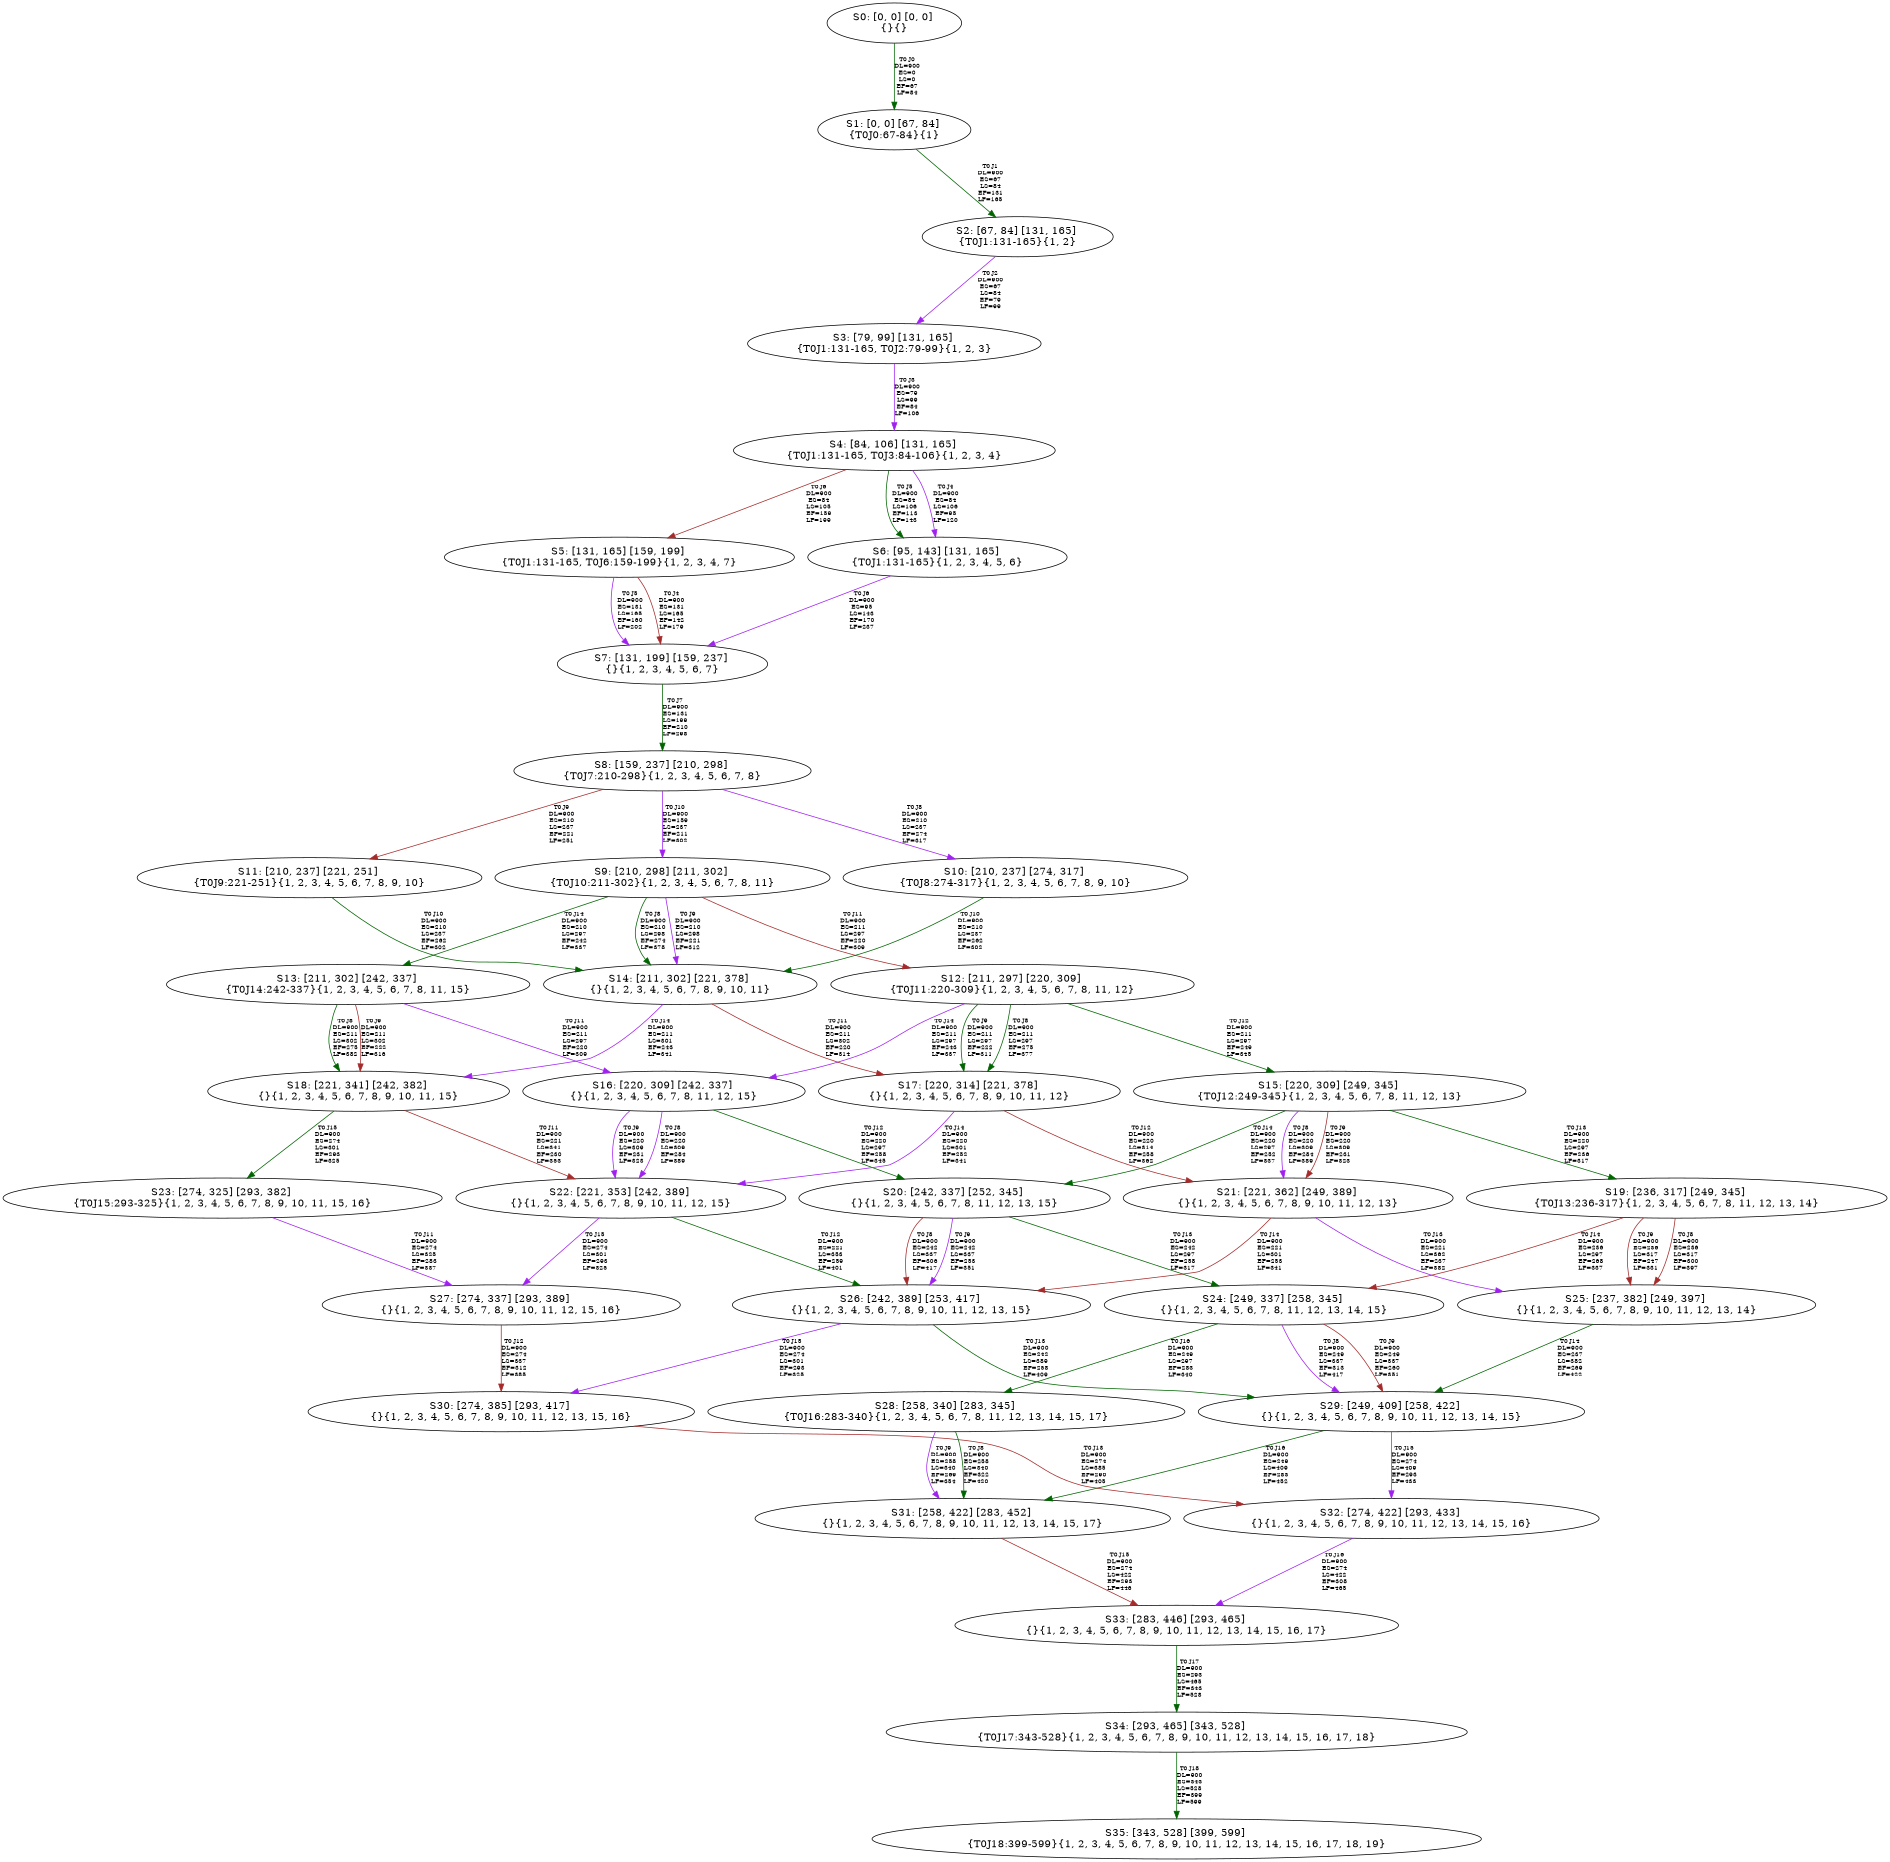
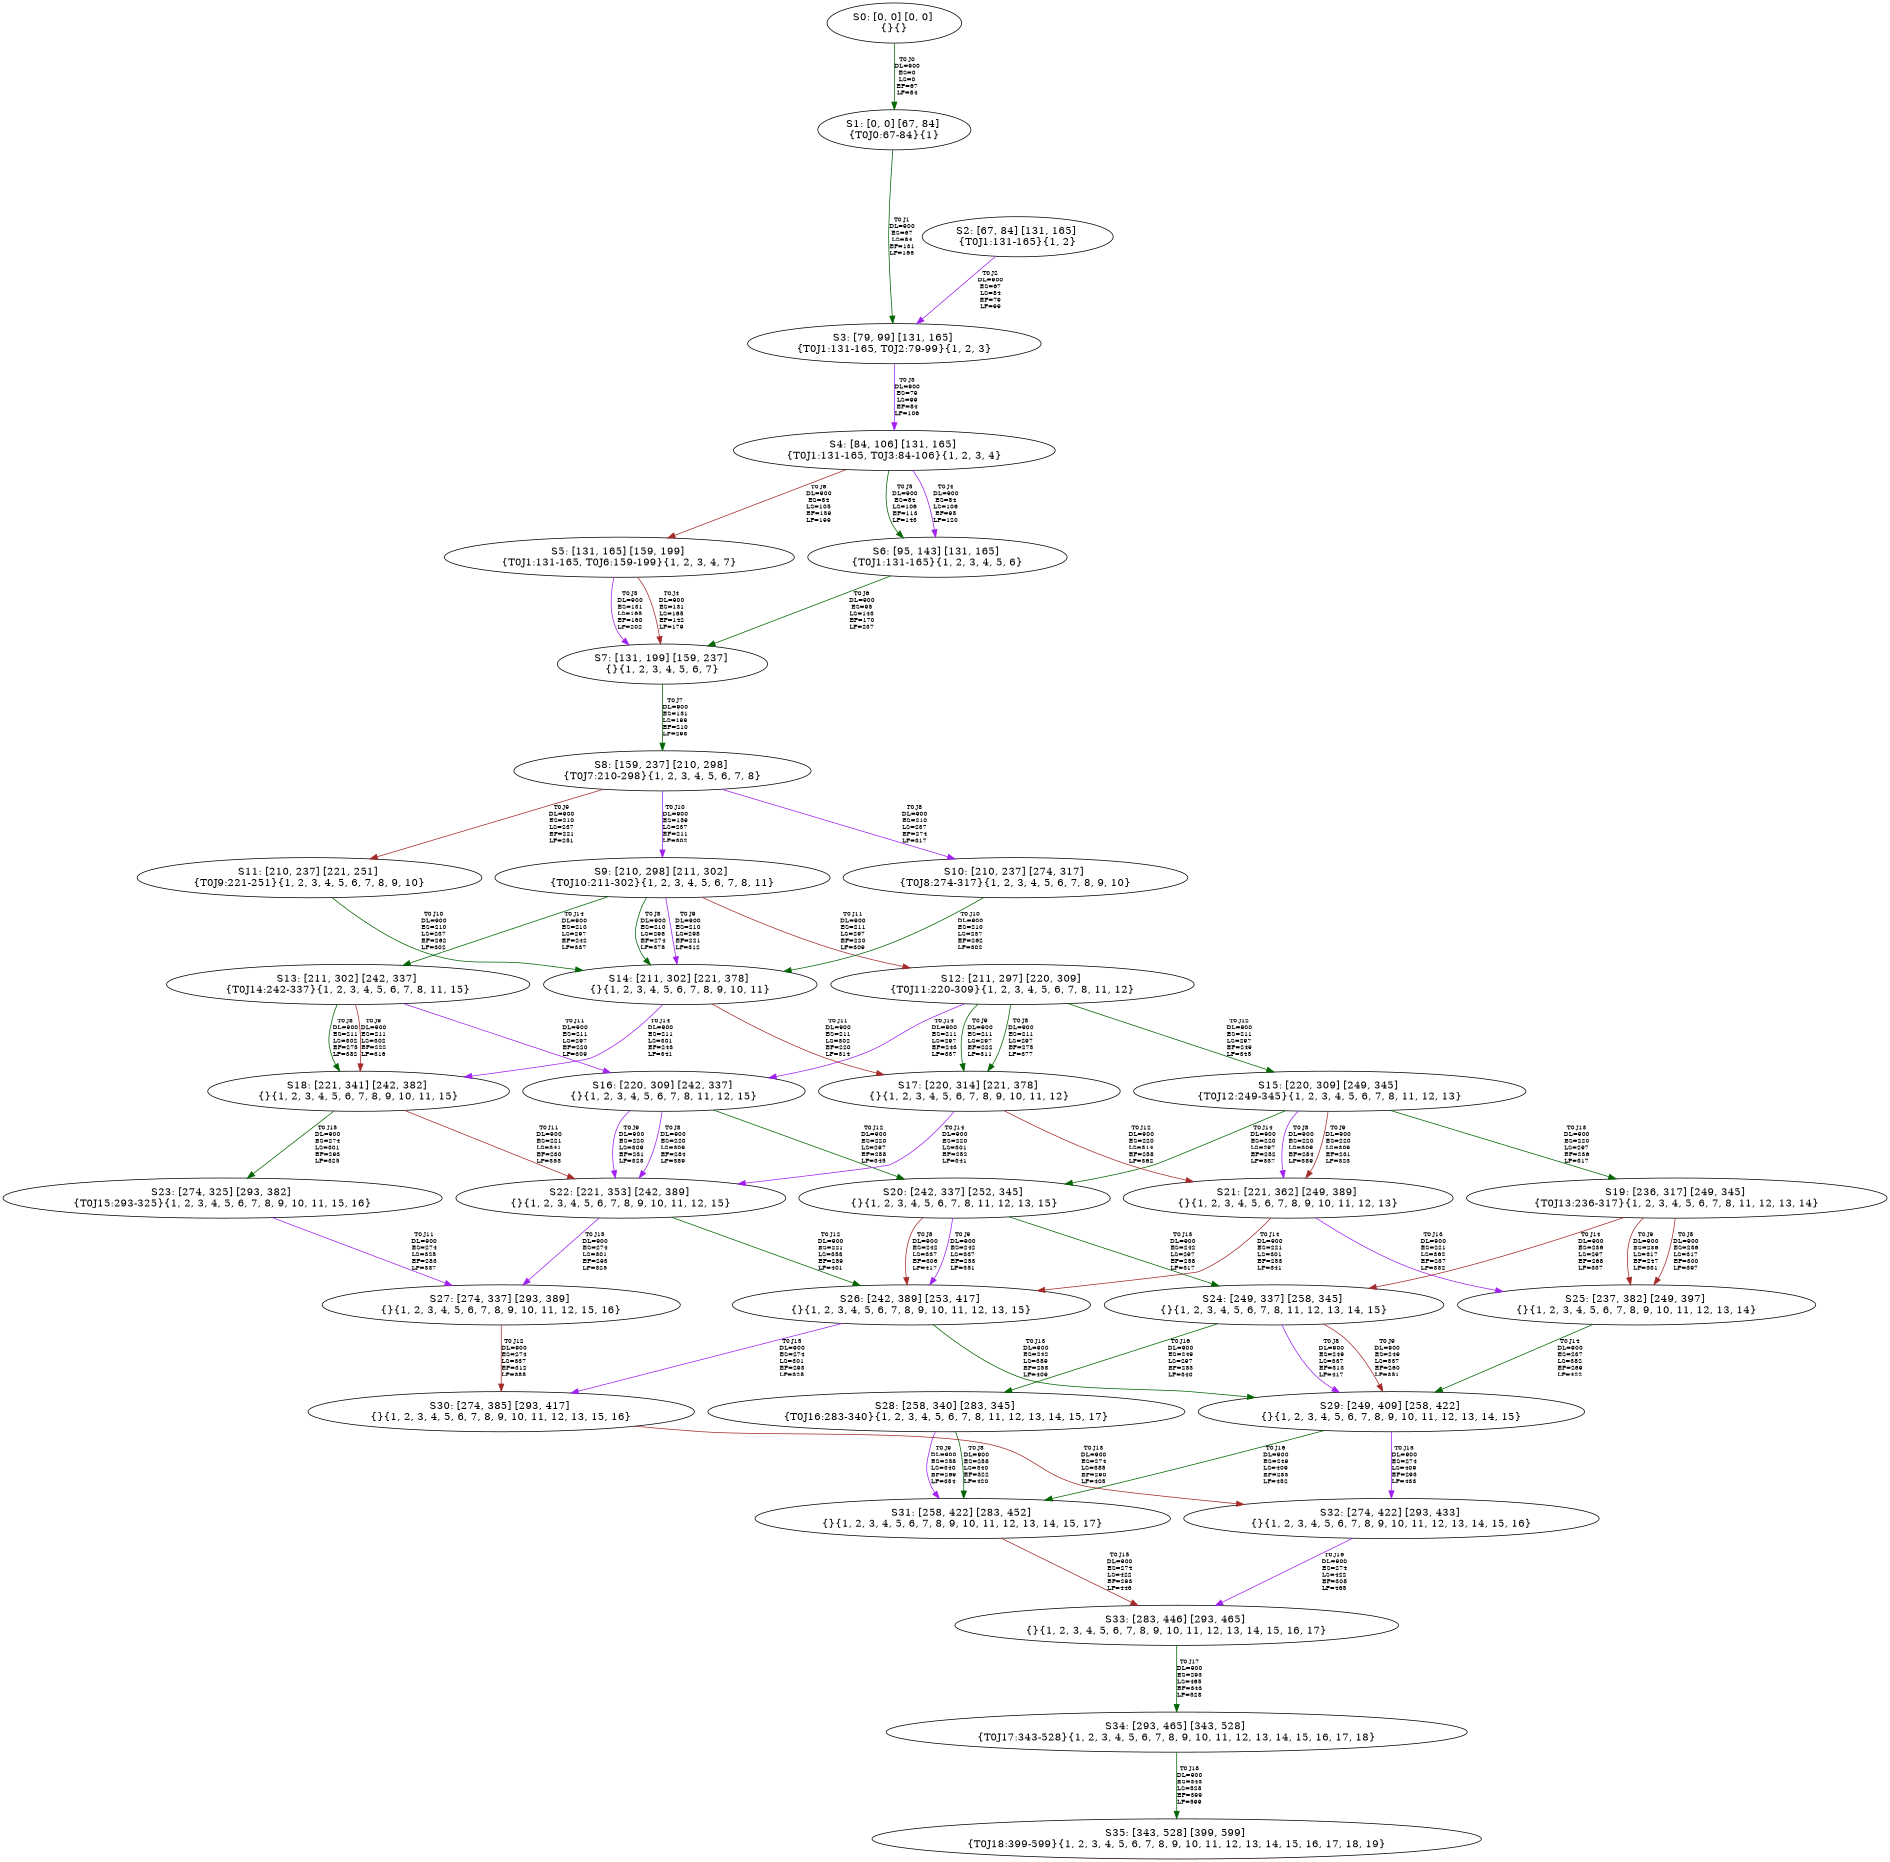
(953, 181) -> (889, 233)
(803, 610) -> (803, 610)
